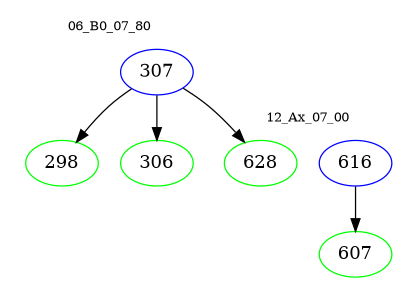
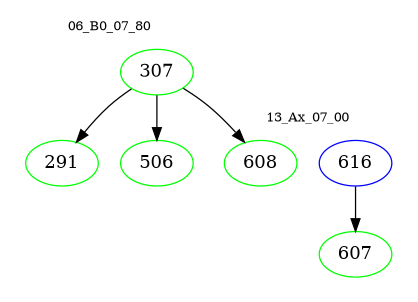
(157, 72) -> (157, 72)
(308, 118) -> (308, 118)
(62, 163) -> (62, 163)
(157, 163) -> (157, 163)
(261, 163) -> (261, 163)
